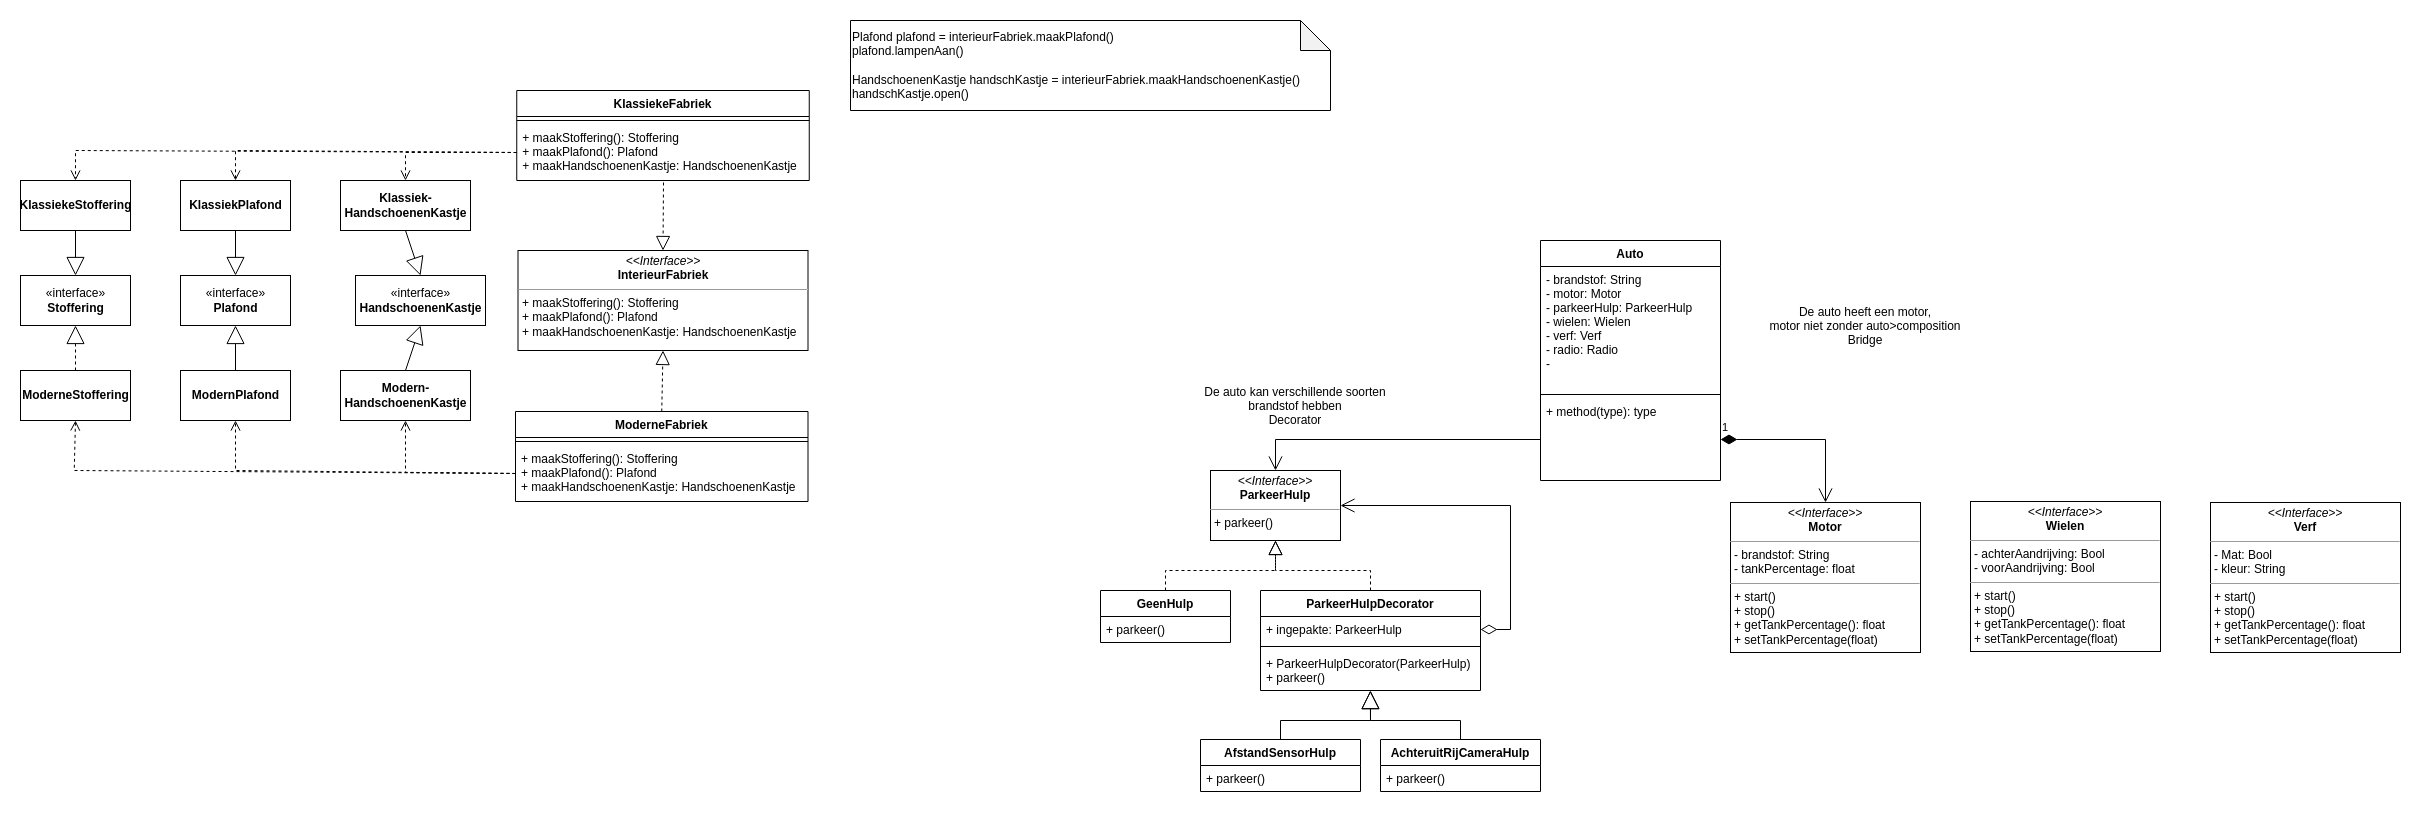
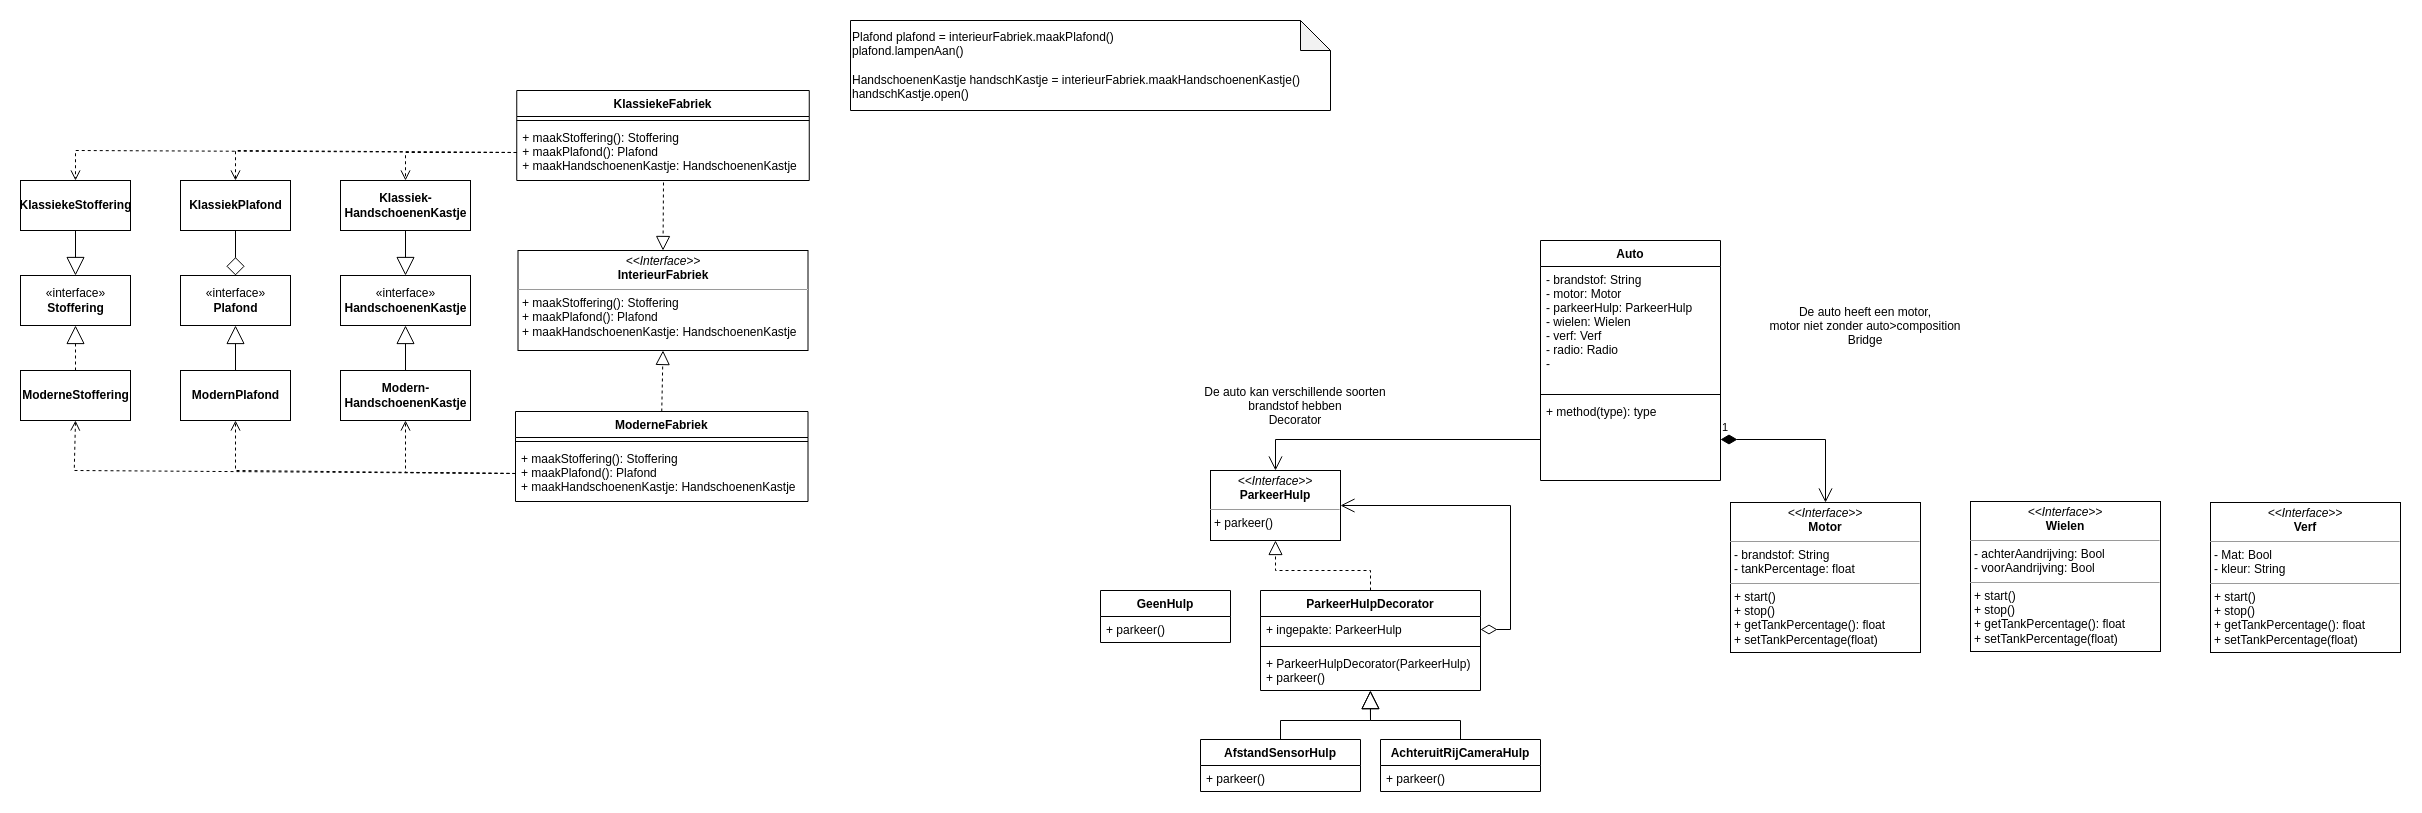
(236, 256) -> (236, 256)
(421, 301) -> (406, 301)
(1209, 571) -> none
